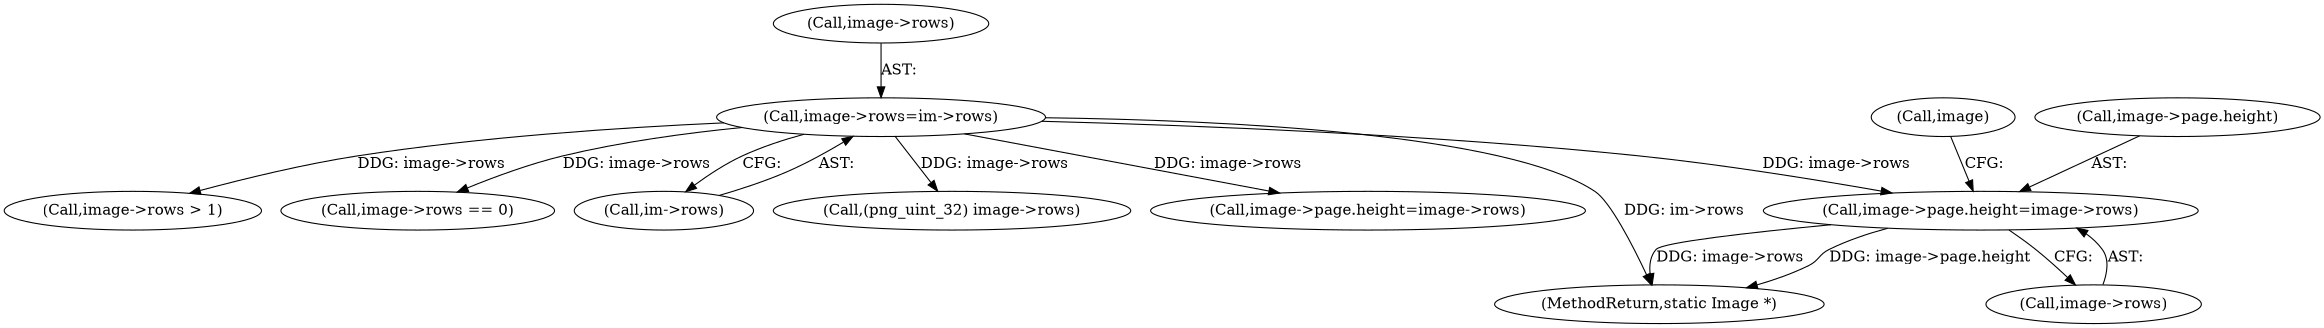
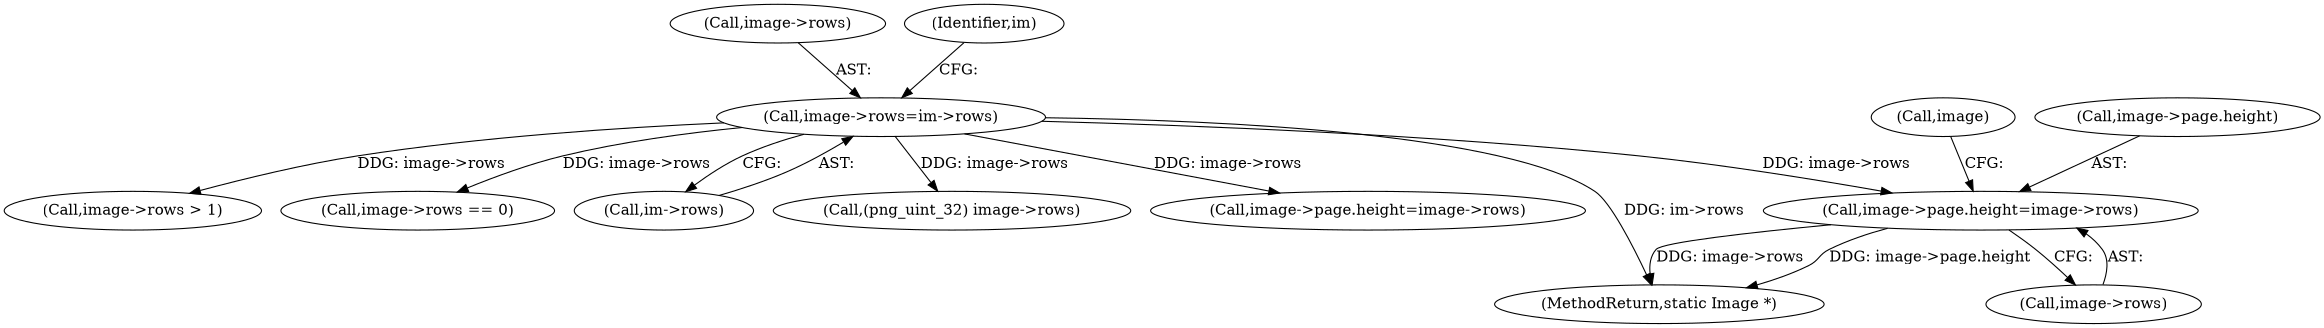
none -> (984, 24)
